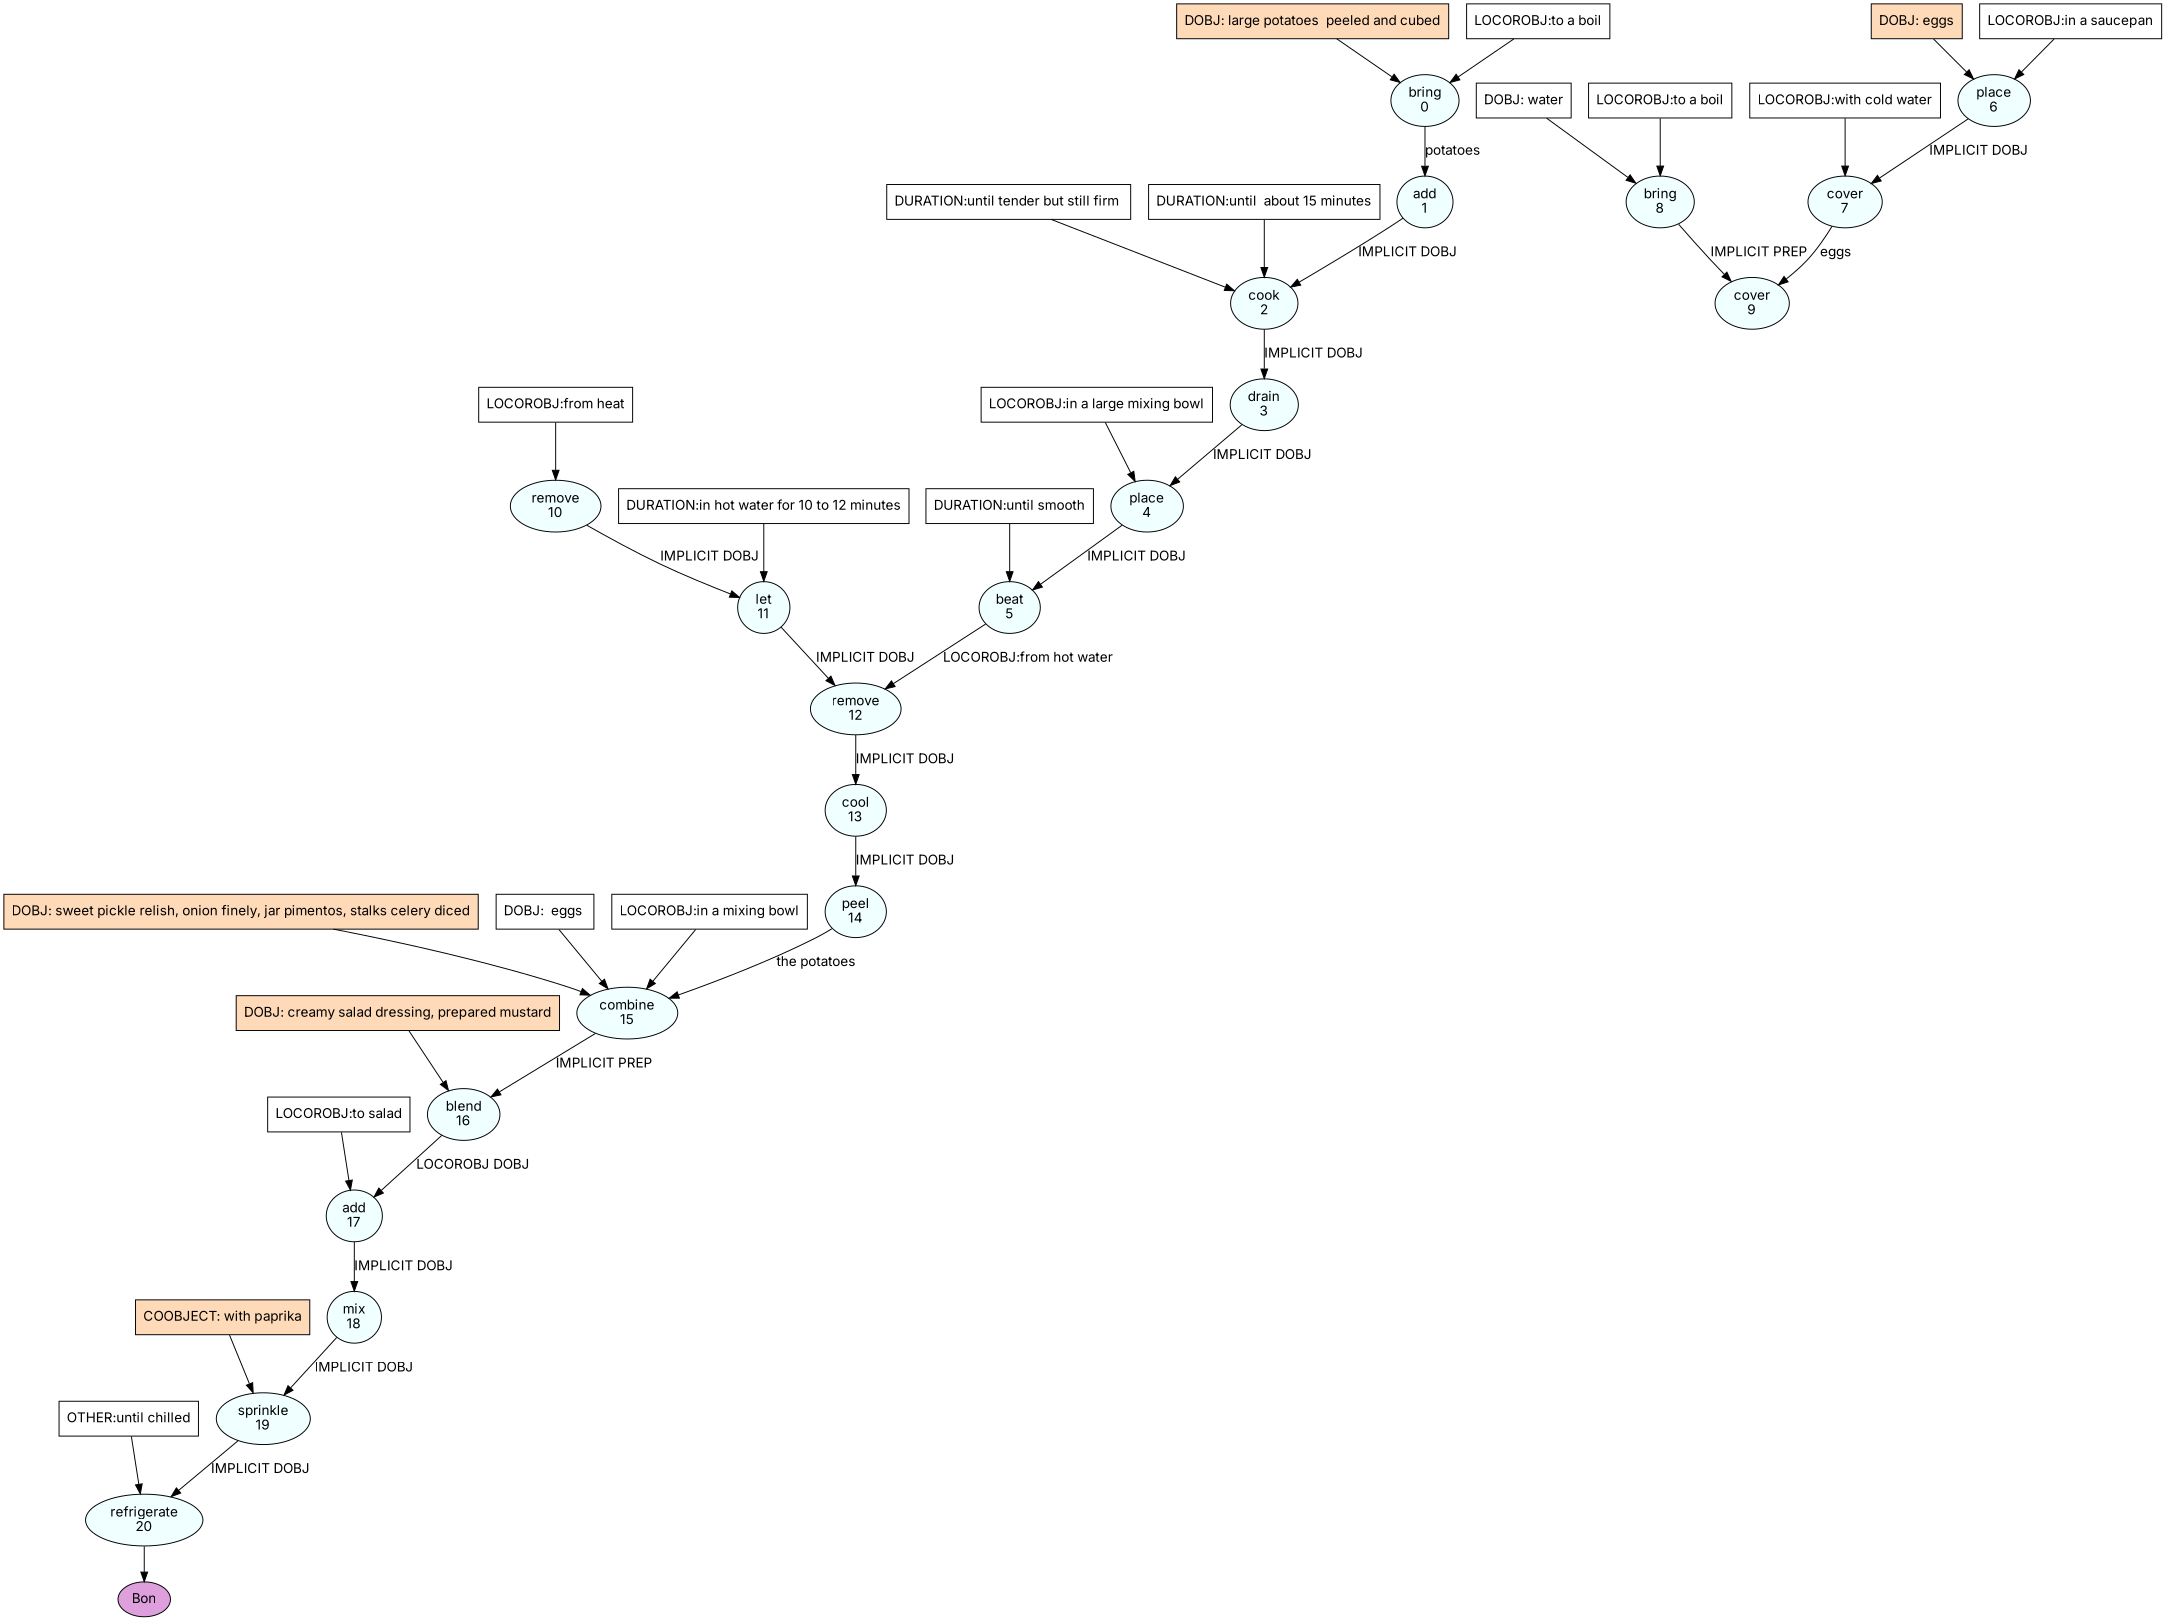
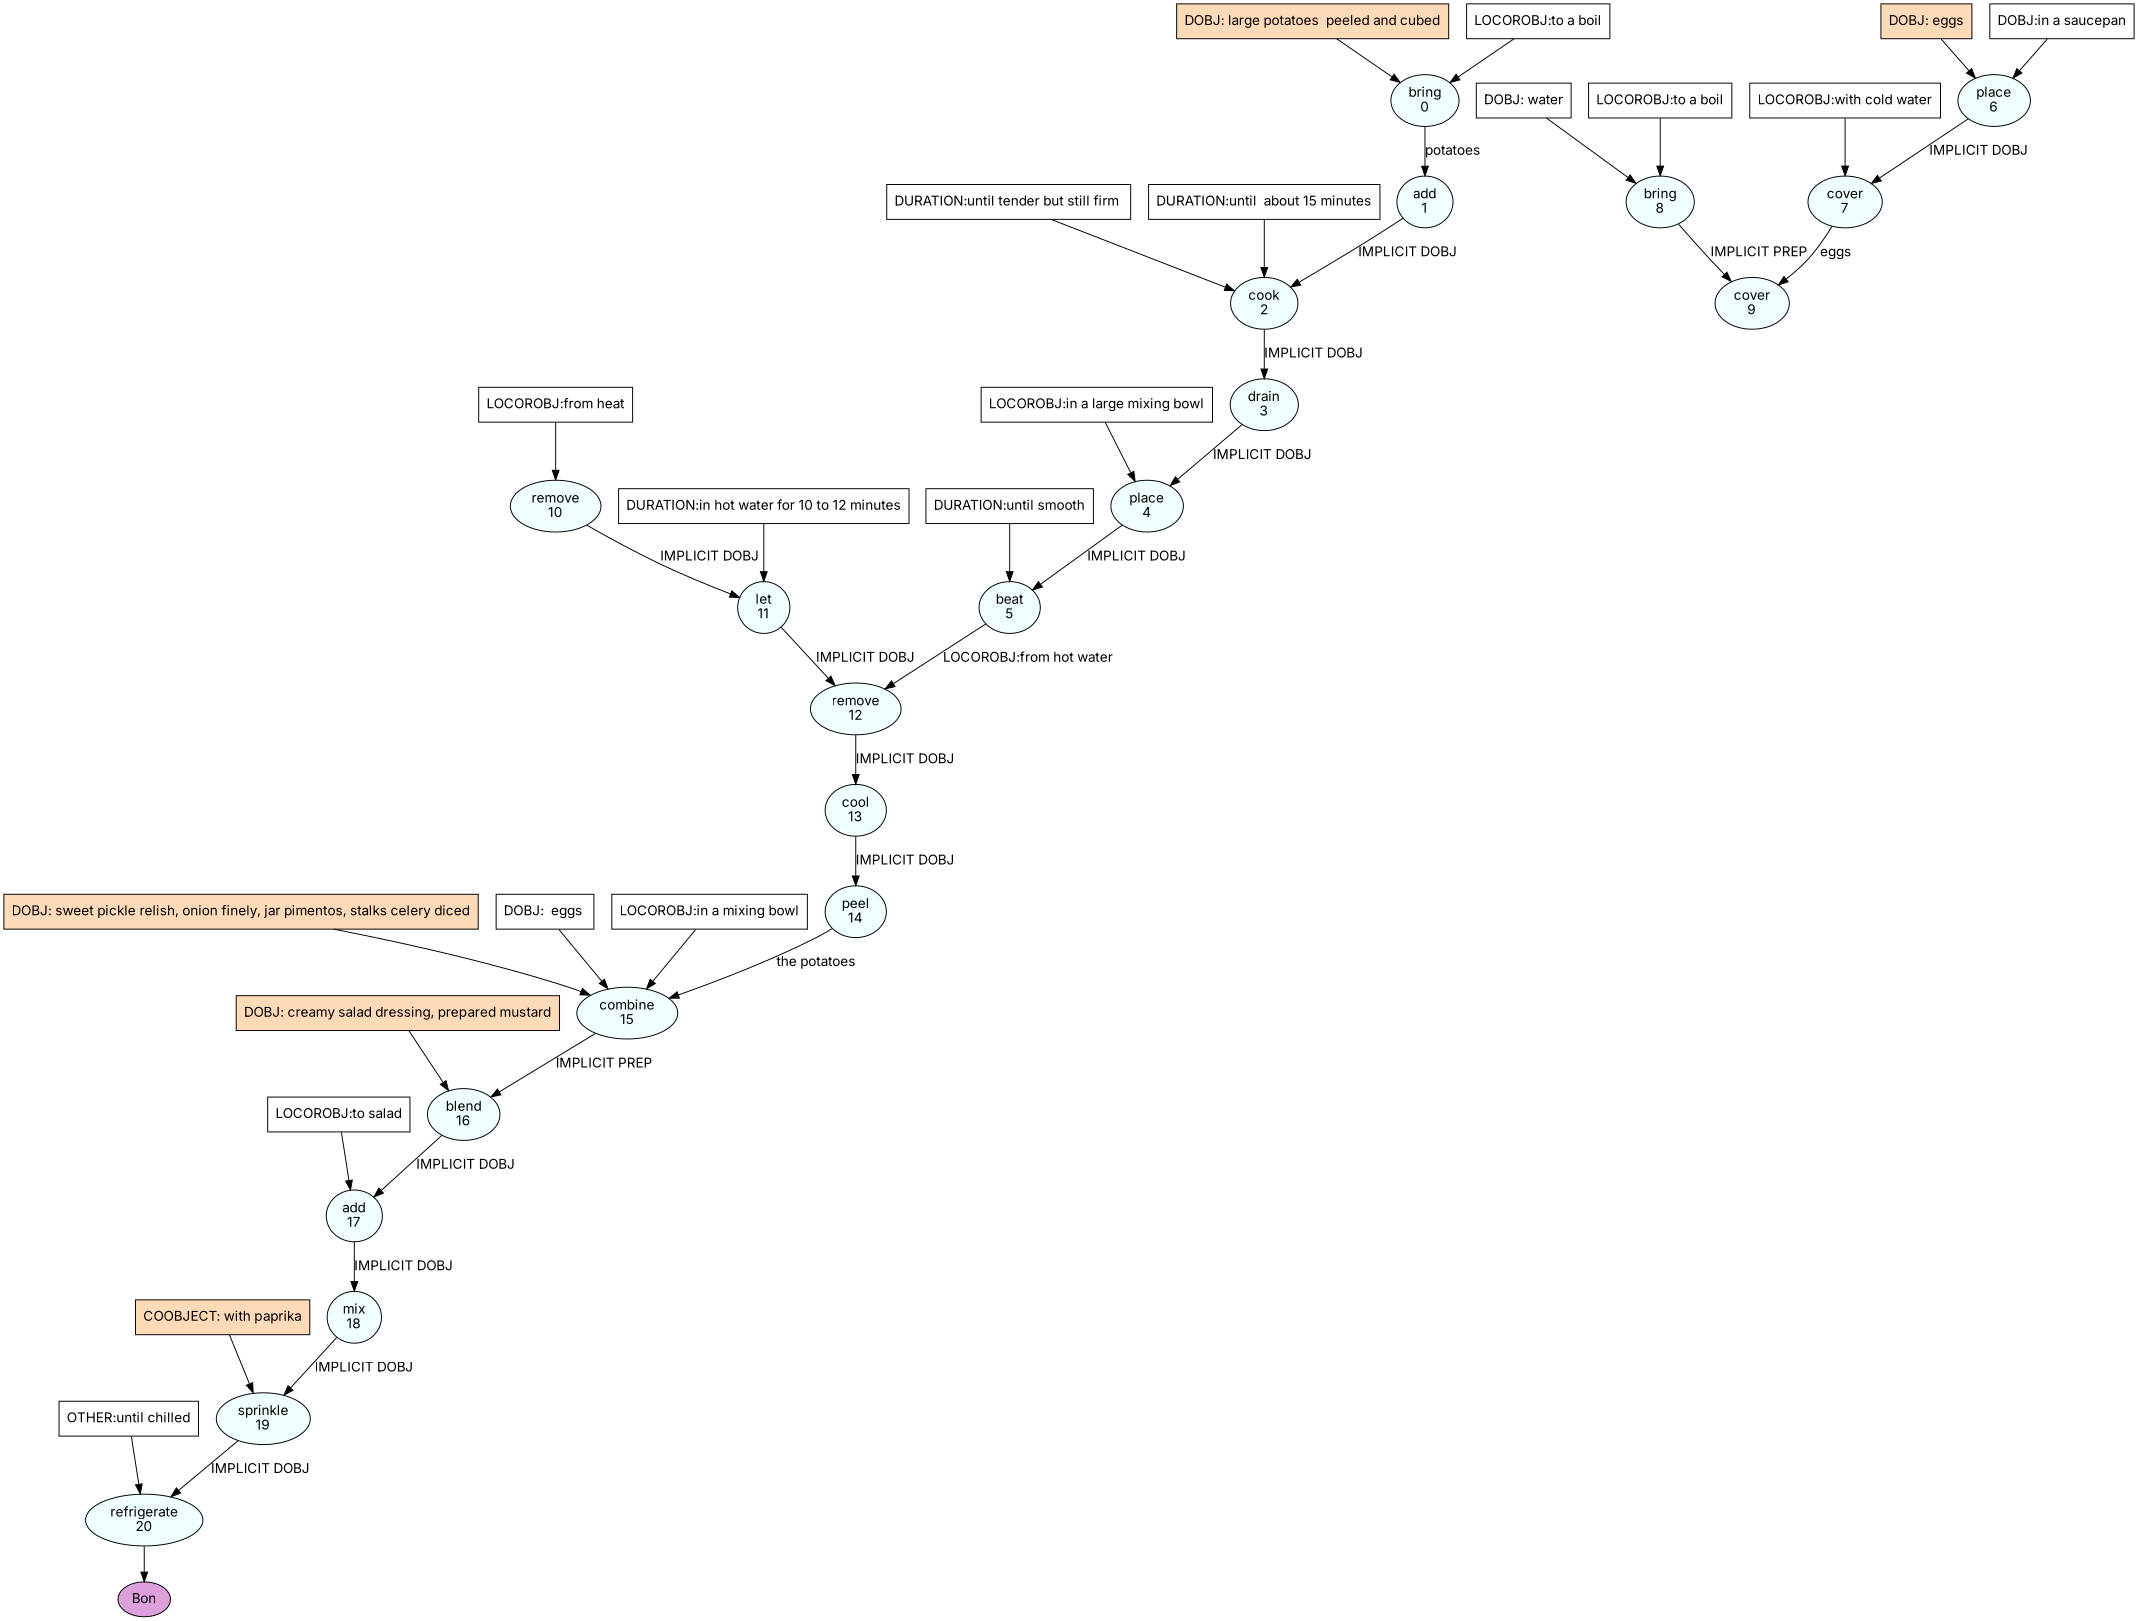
(2071, 21) -> (2062, 21)
(473, 1165) -> (466, 1165)
